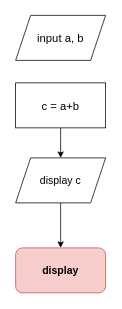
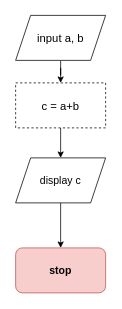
none -> (60, 74)
(60, 105) -> (60, 105)
(60, 270) -> (60, 270)
